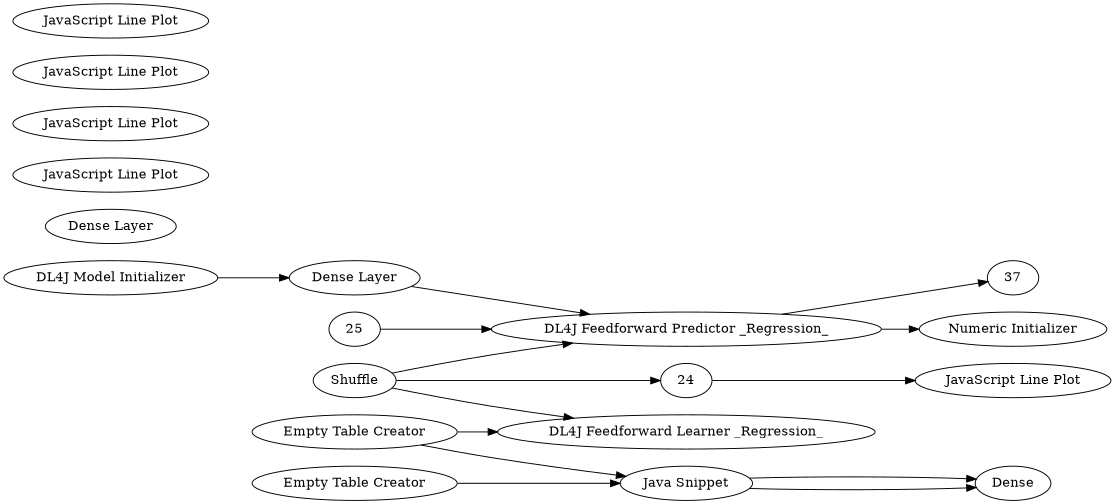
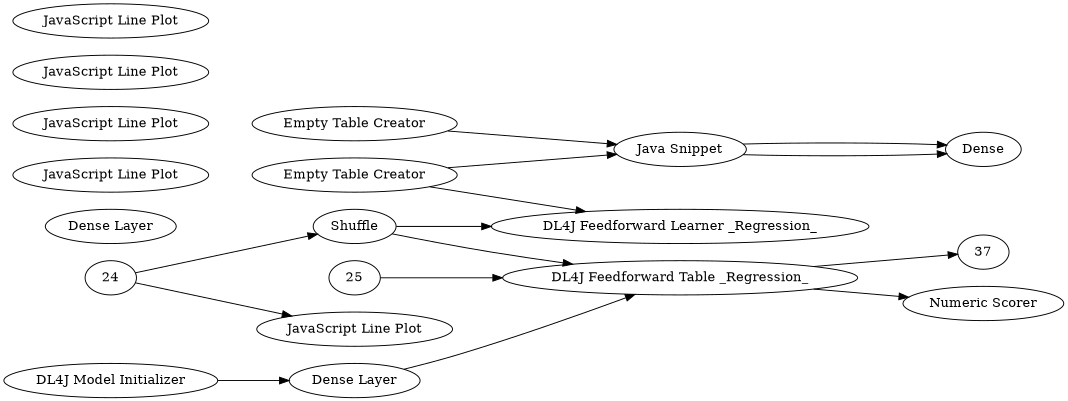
(686, 329) -> (680, 278)
(1013, 329) -> (983, 303)
(524, 381) -> (222, 254)
